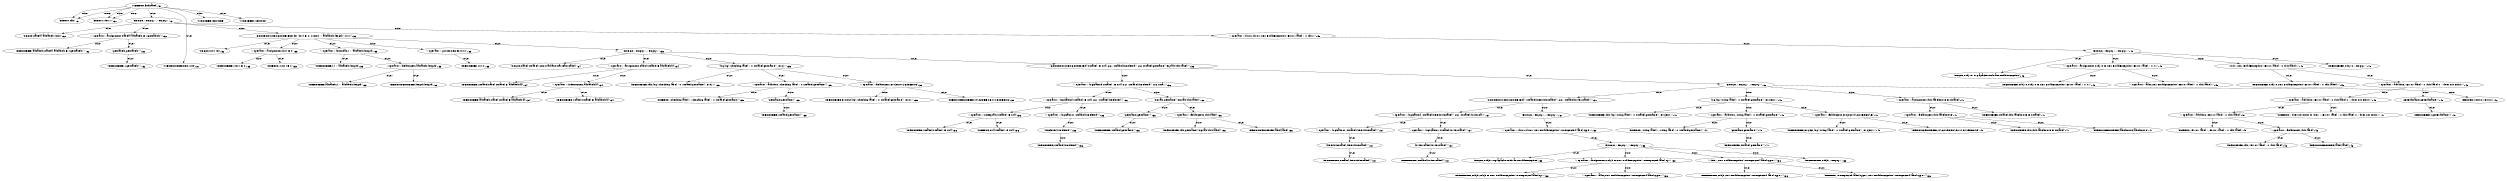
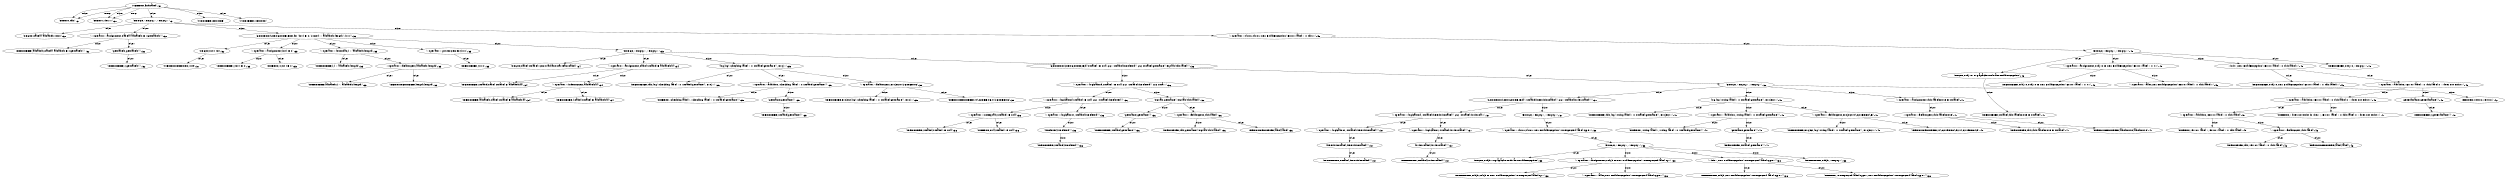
(187, 26) -> (197, 58)
(1967, 108) -> (1990, 97)
